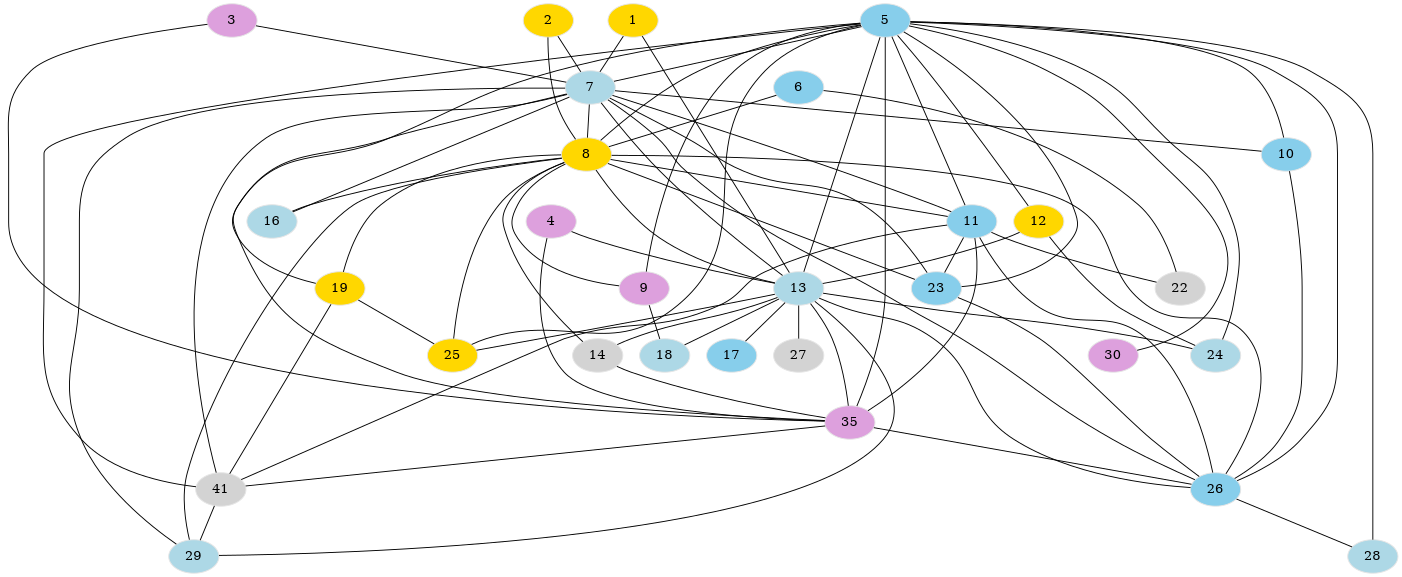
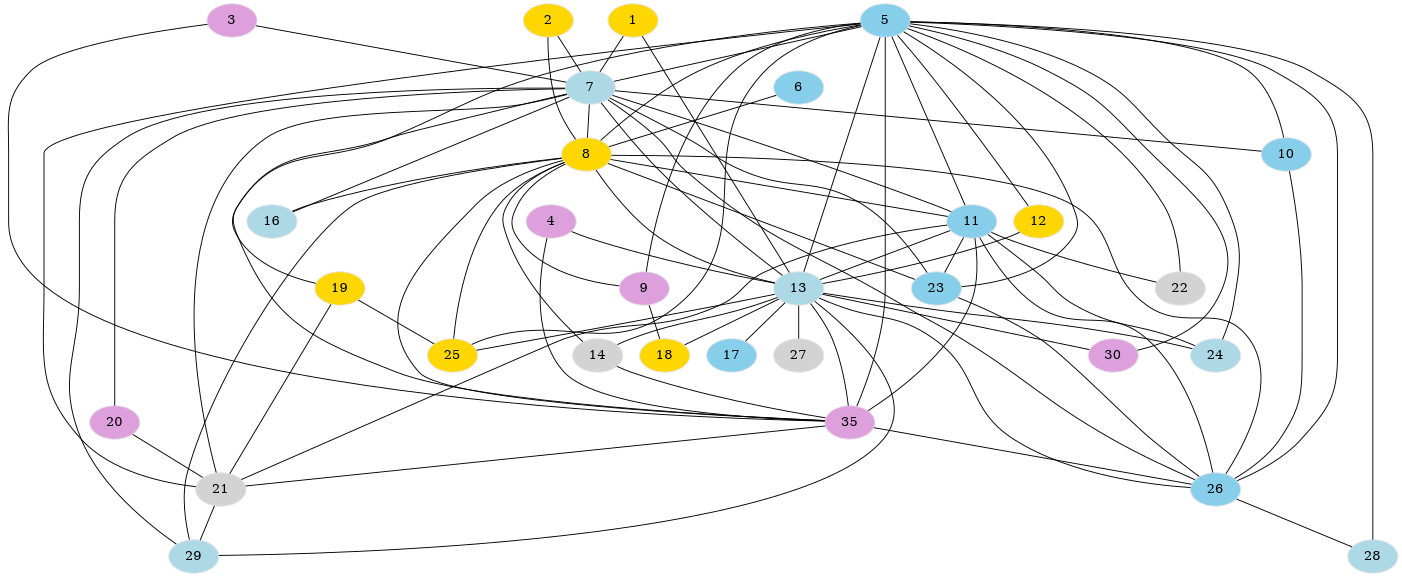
(1016, 135) -> (1078, 116)
(394, 196) -> (422, 374)
none -> (892, 253)
(1113, 303) -> (1082, 309)
none -> (949, 321)
(665, 355) -> (665, 355)
none -> (115, 422)
(221, 489) -> (221, 489)
